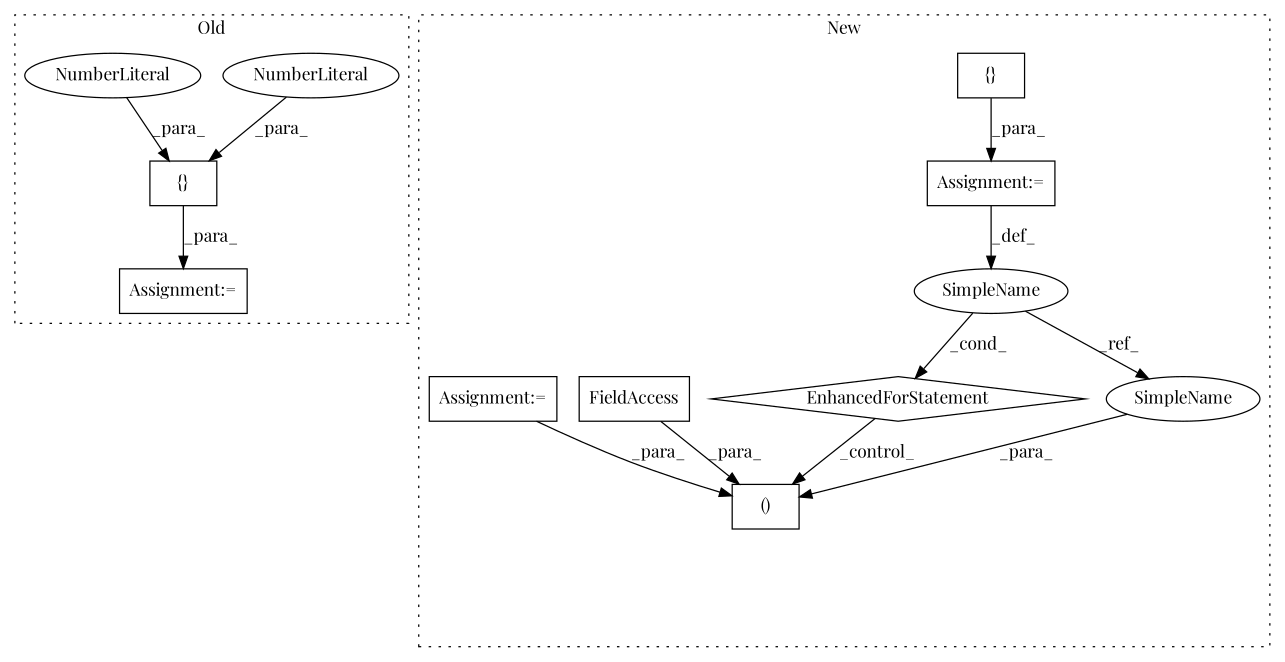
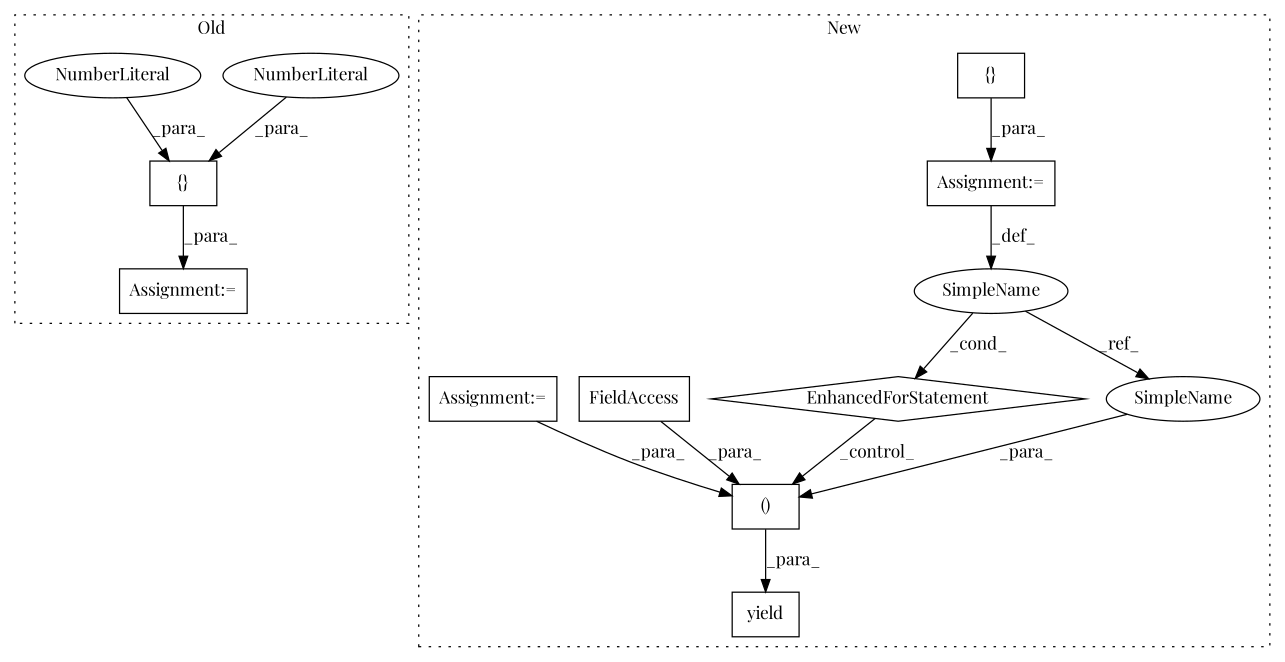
none -> (766, 614)
